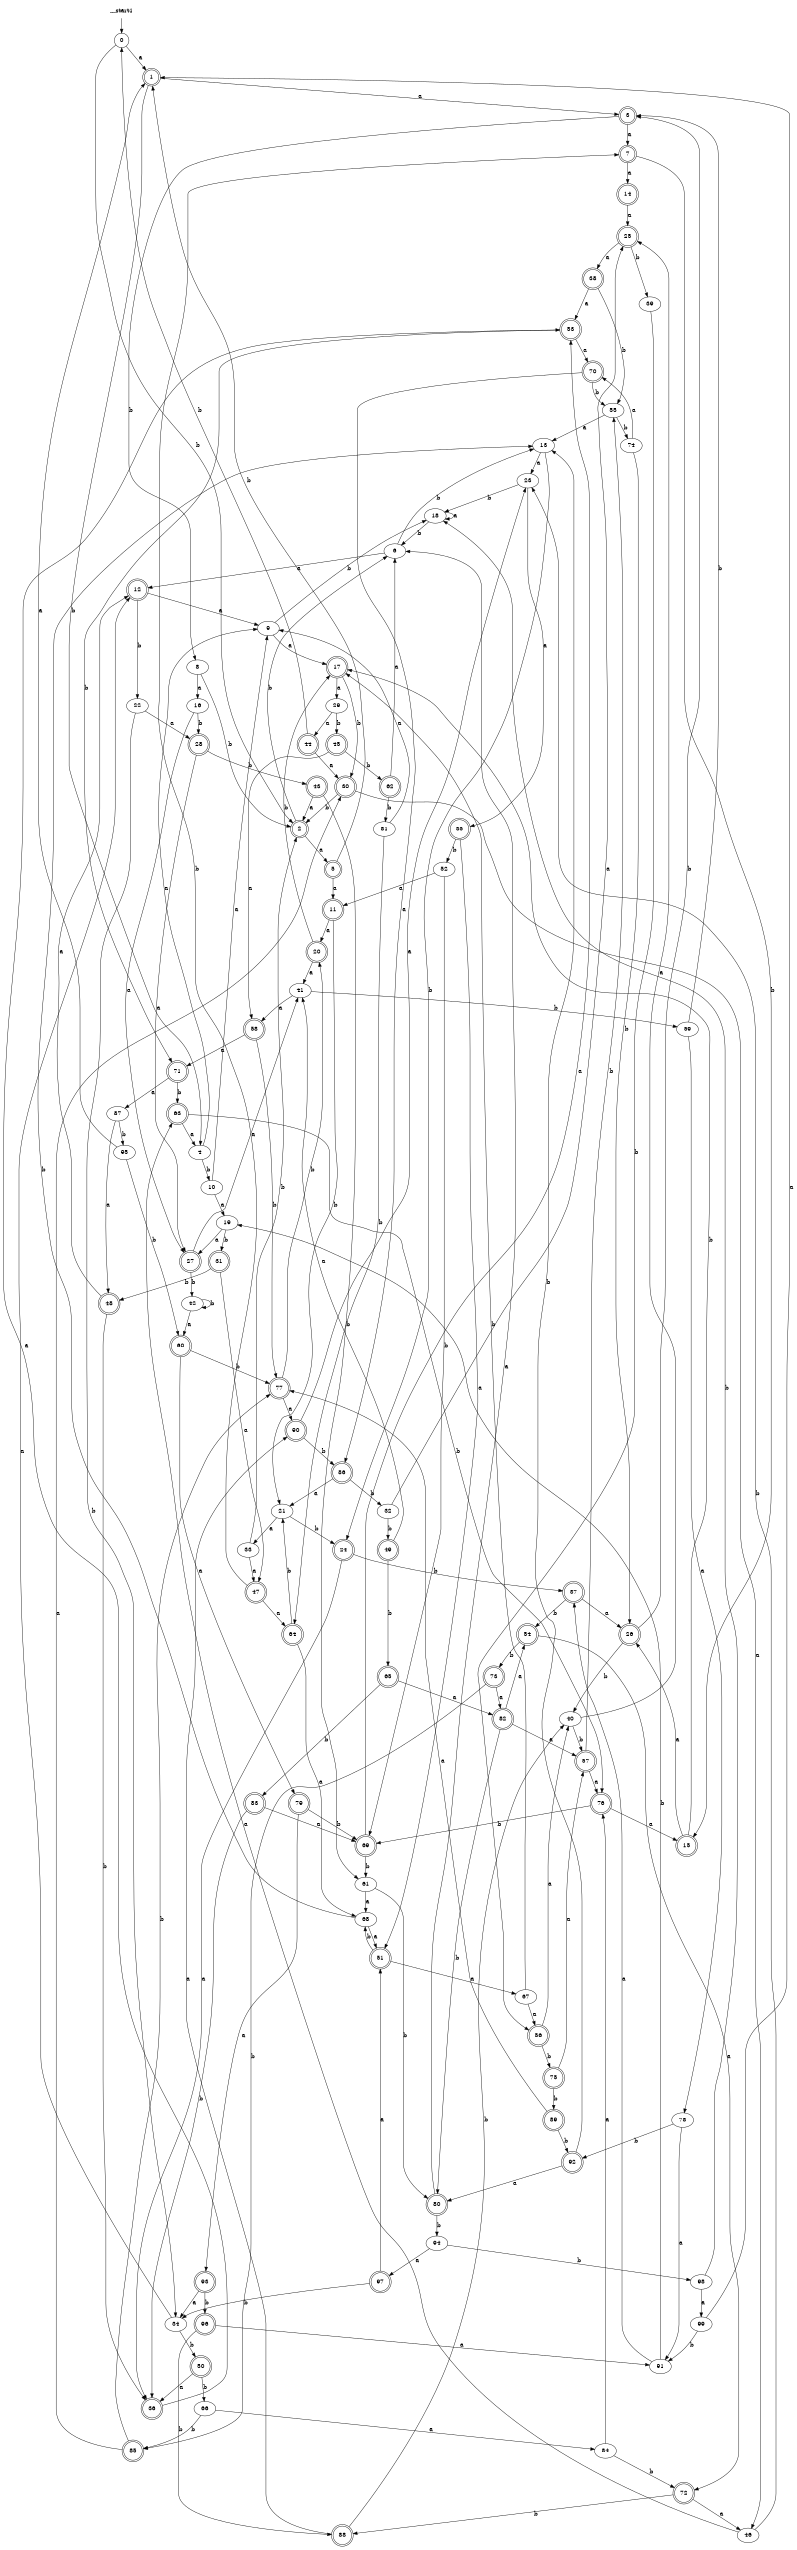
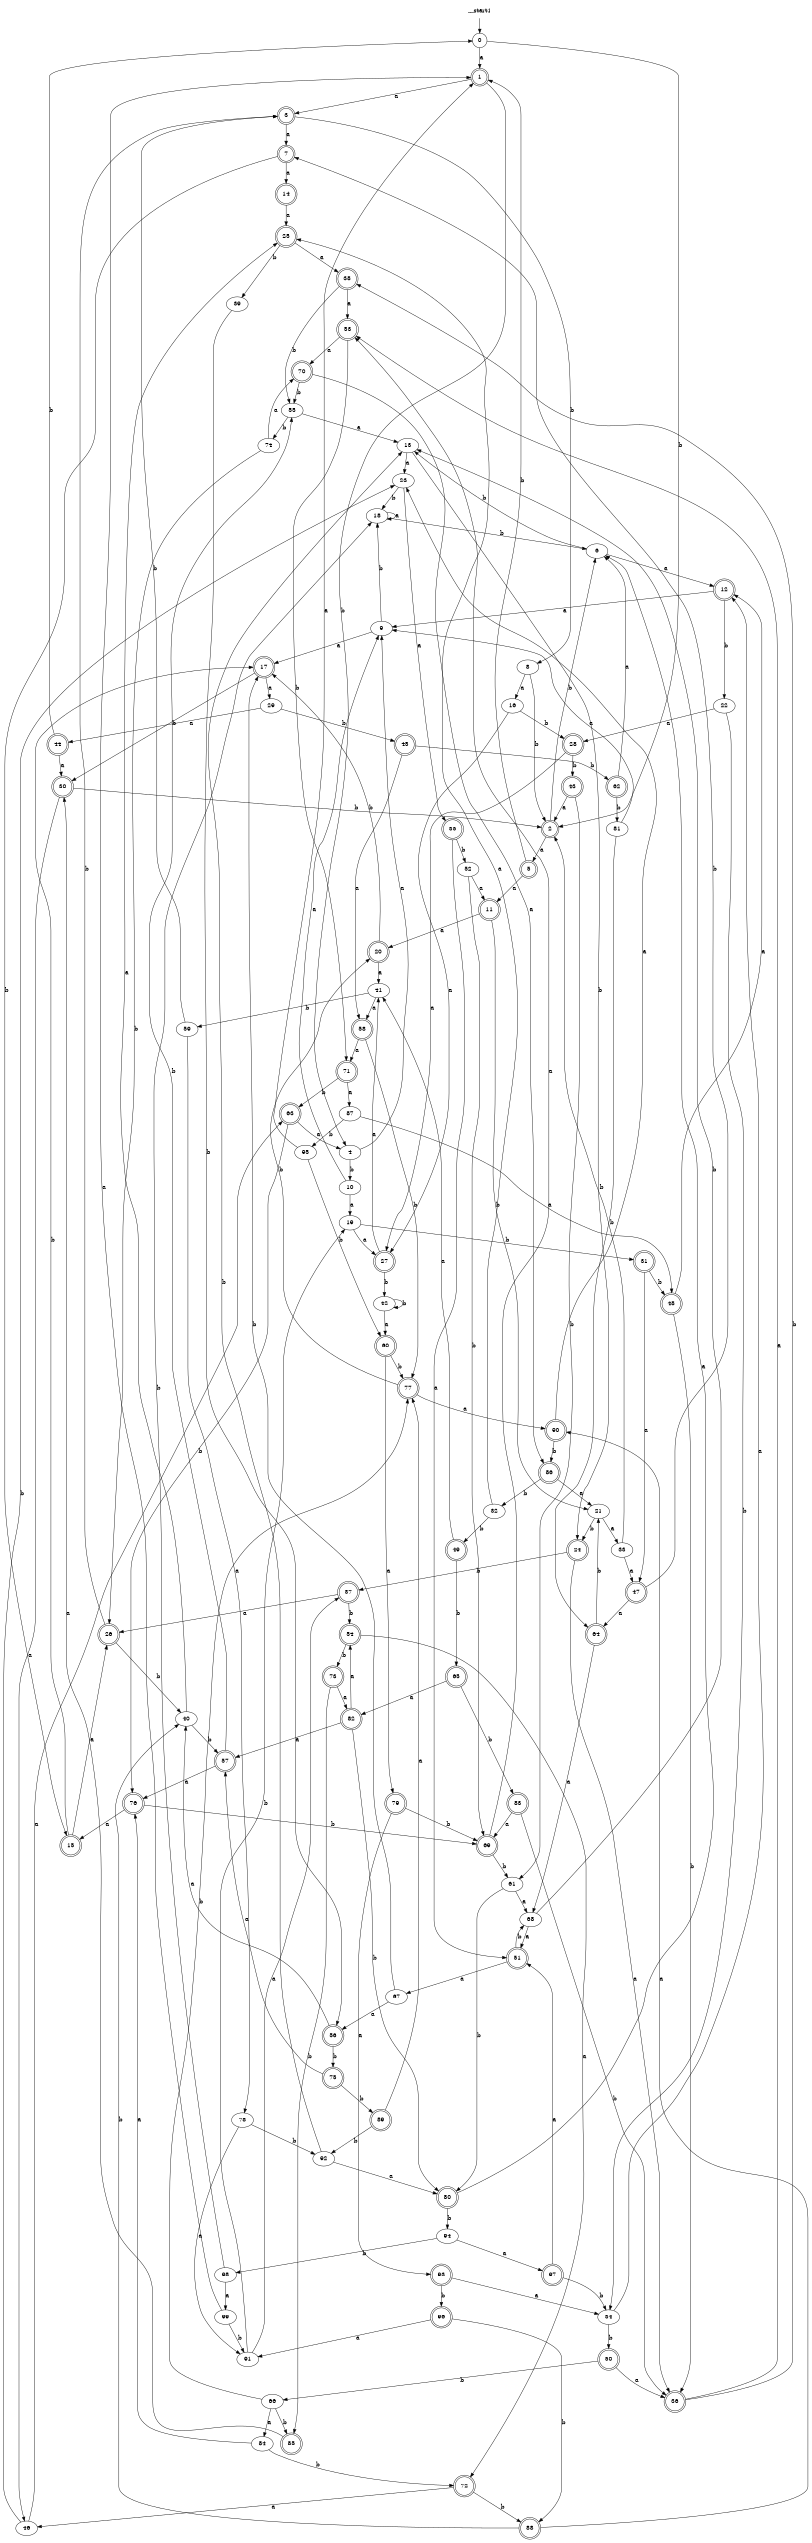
none -> (793, 1254)
(160, 1905) -> (200, 1888)
(572, 2162) -> (324, 2159)
